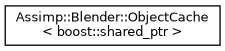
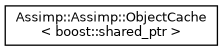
(113, 26) -> (111, 26)
